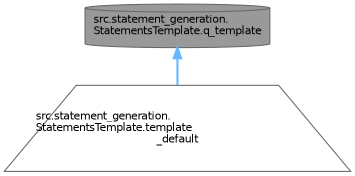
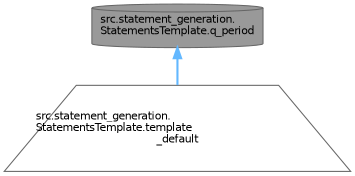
(177, 26) -> (177, 26)
